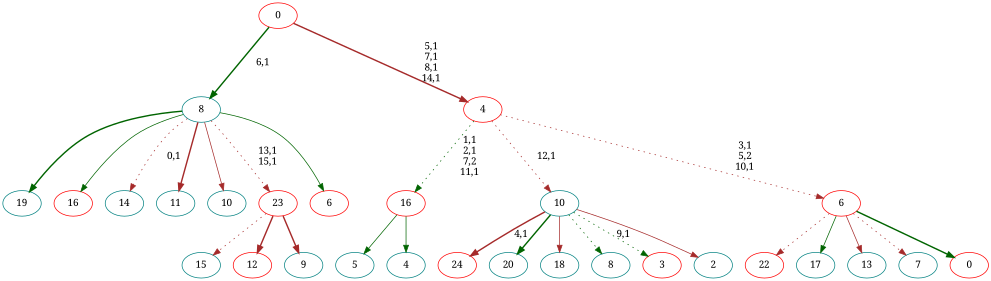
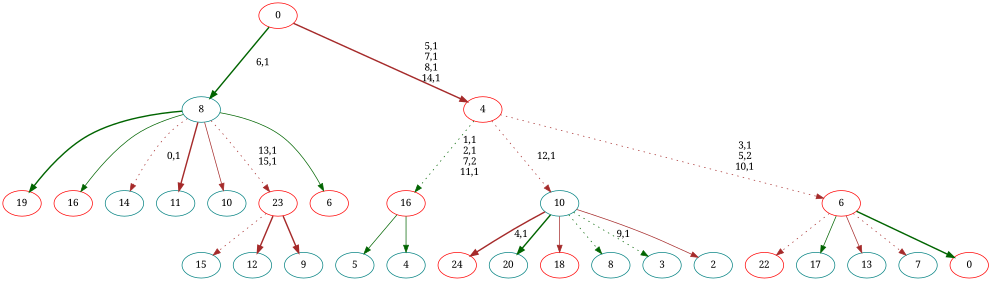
(22, 203) -> (22, 203)
(252, 265) -> (252, 265)
(560, 265) -> (560, 265)
(662, 265) -> (662, 265)
